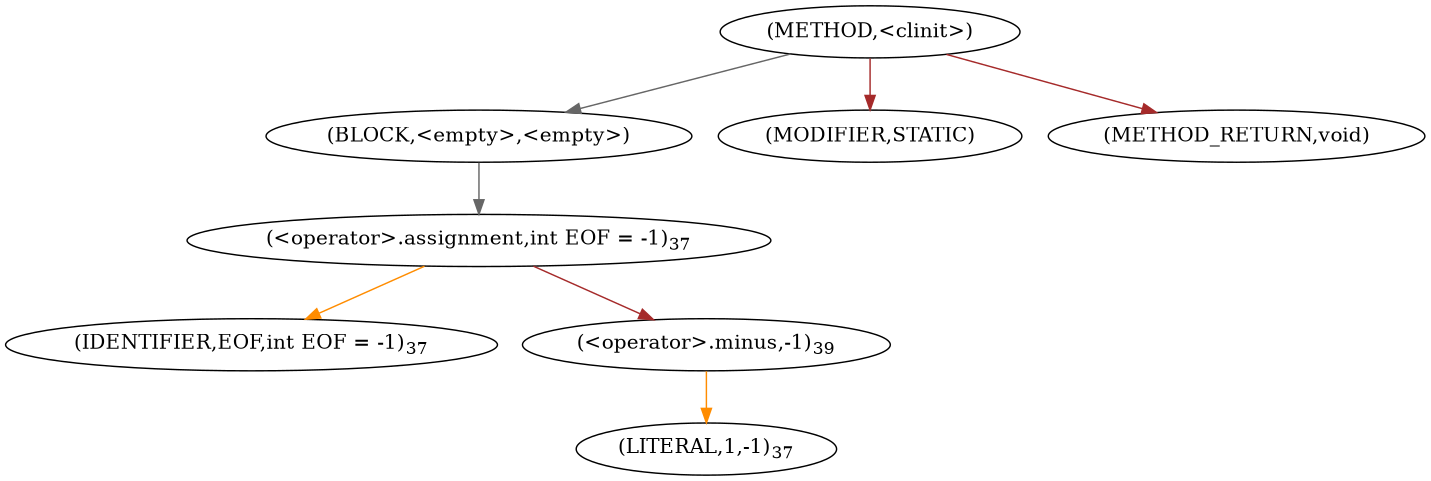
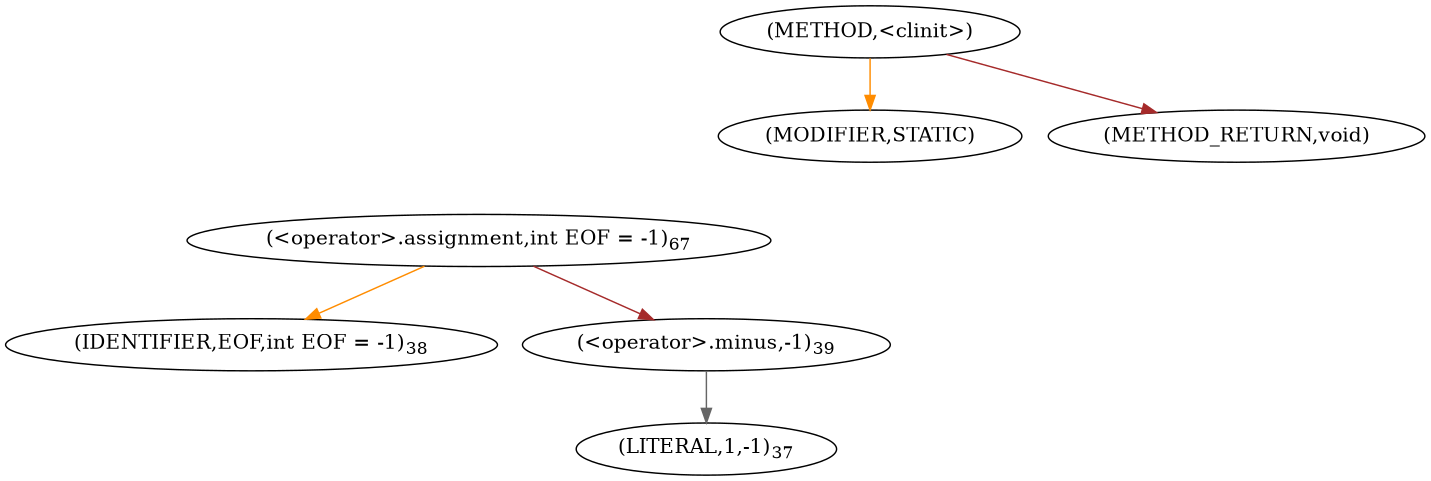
(870, 77) -> (870, 77)
(479, 136) -> none
(680, 238) -> (680, 238)
(417, 343) -> (417, 343)
(706, 390) -> (706, 390)
